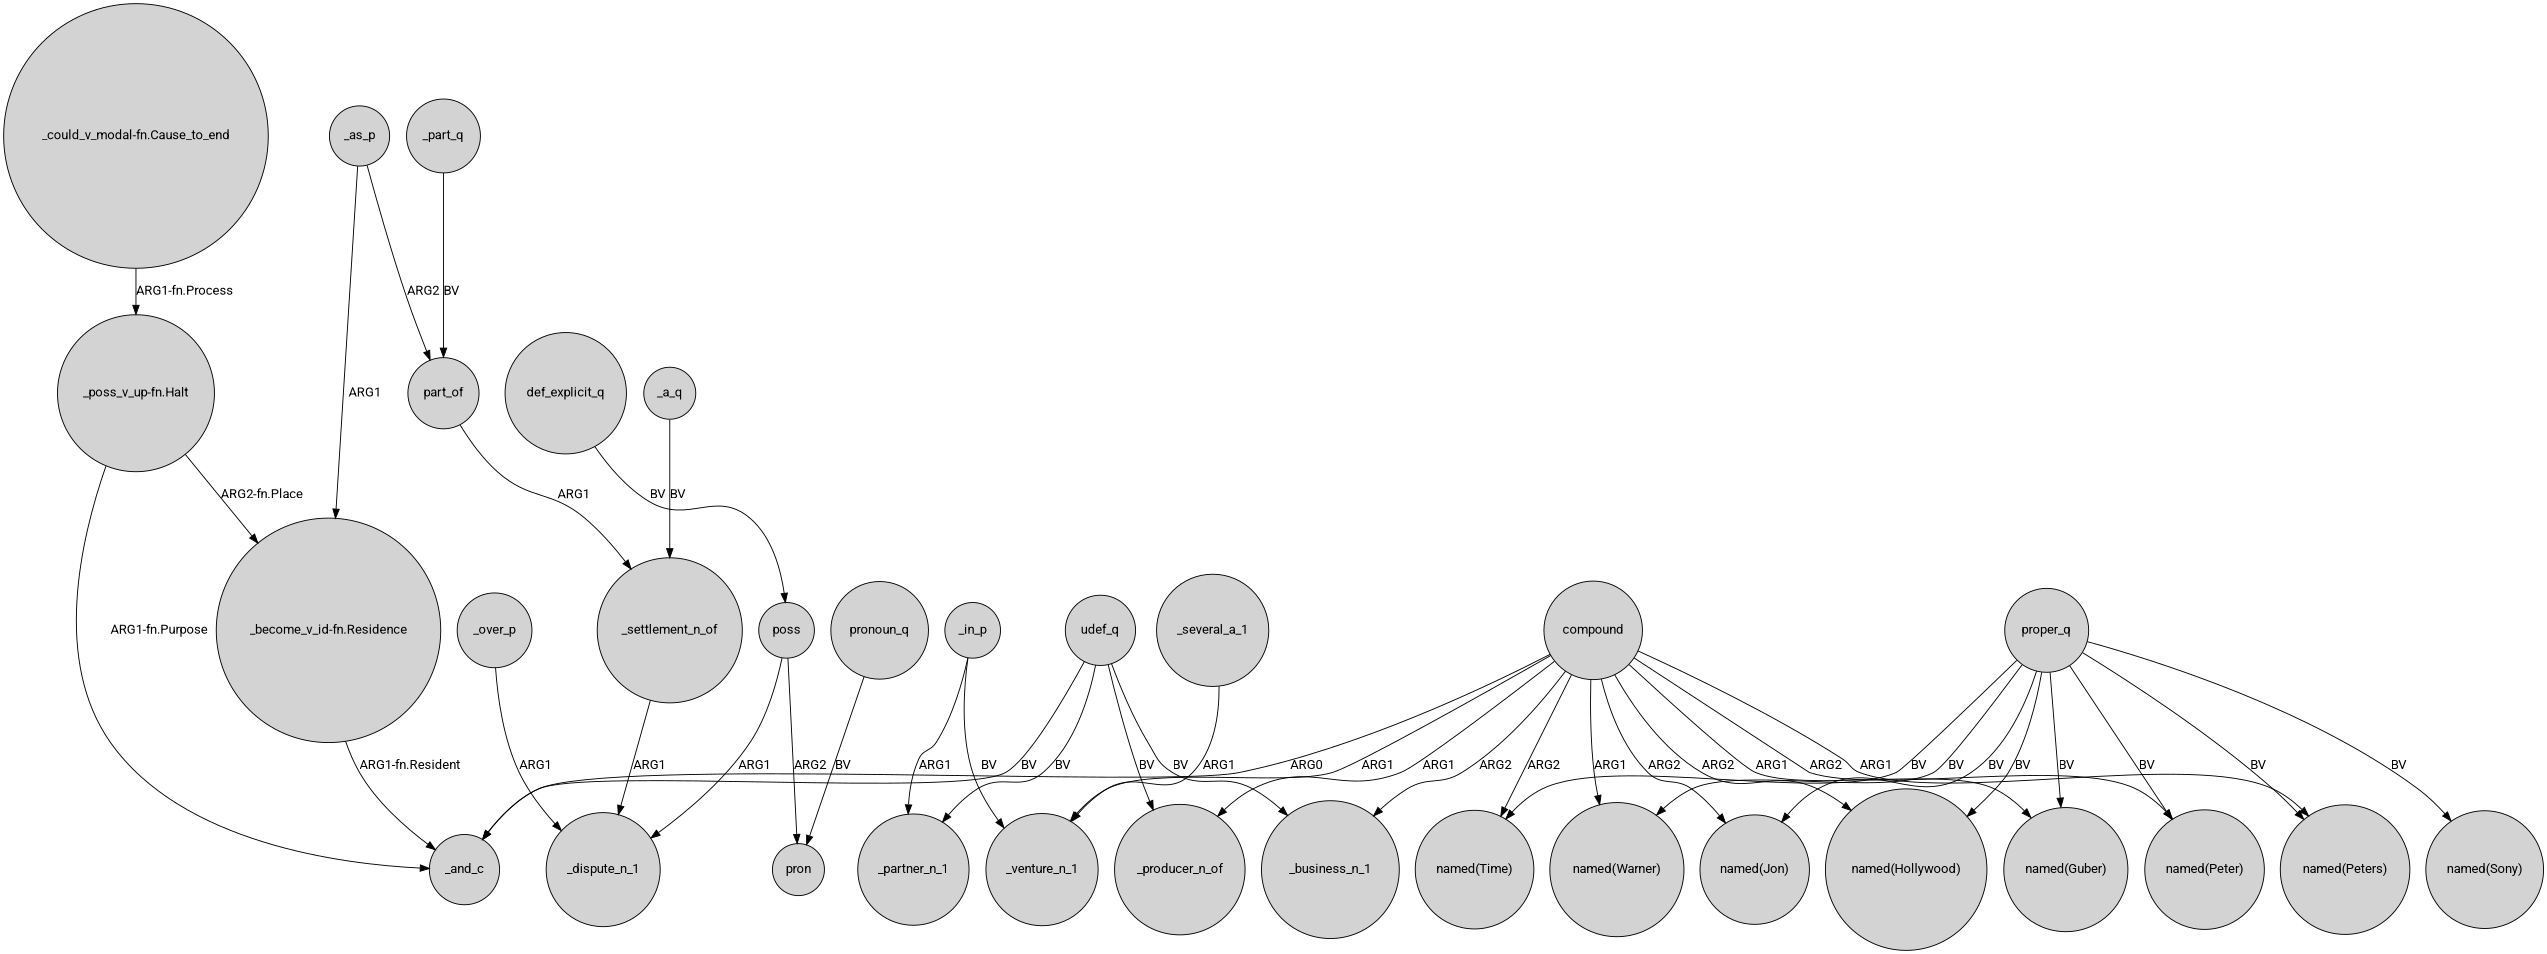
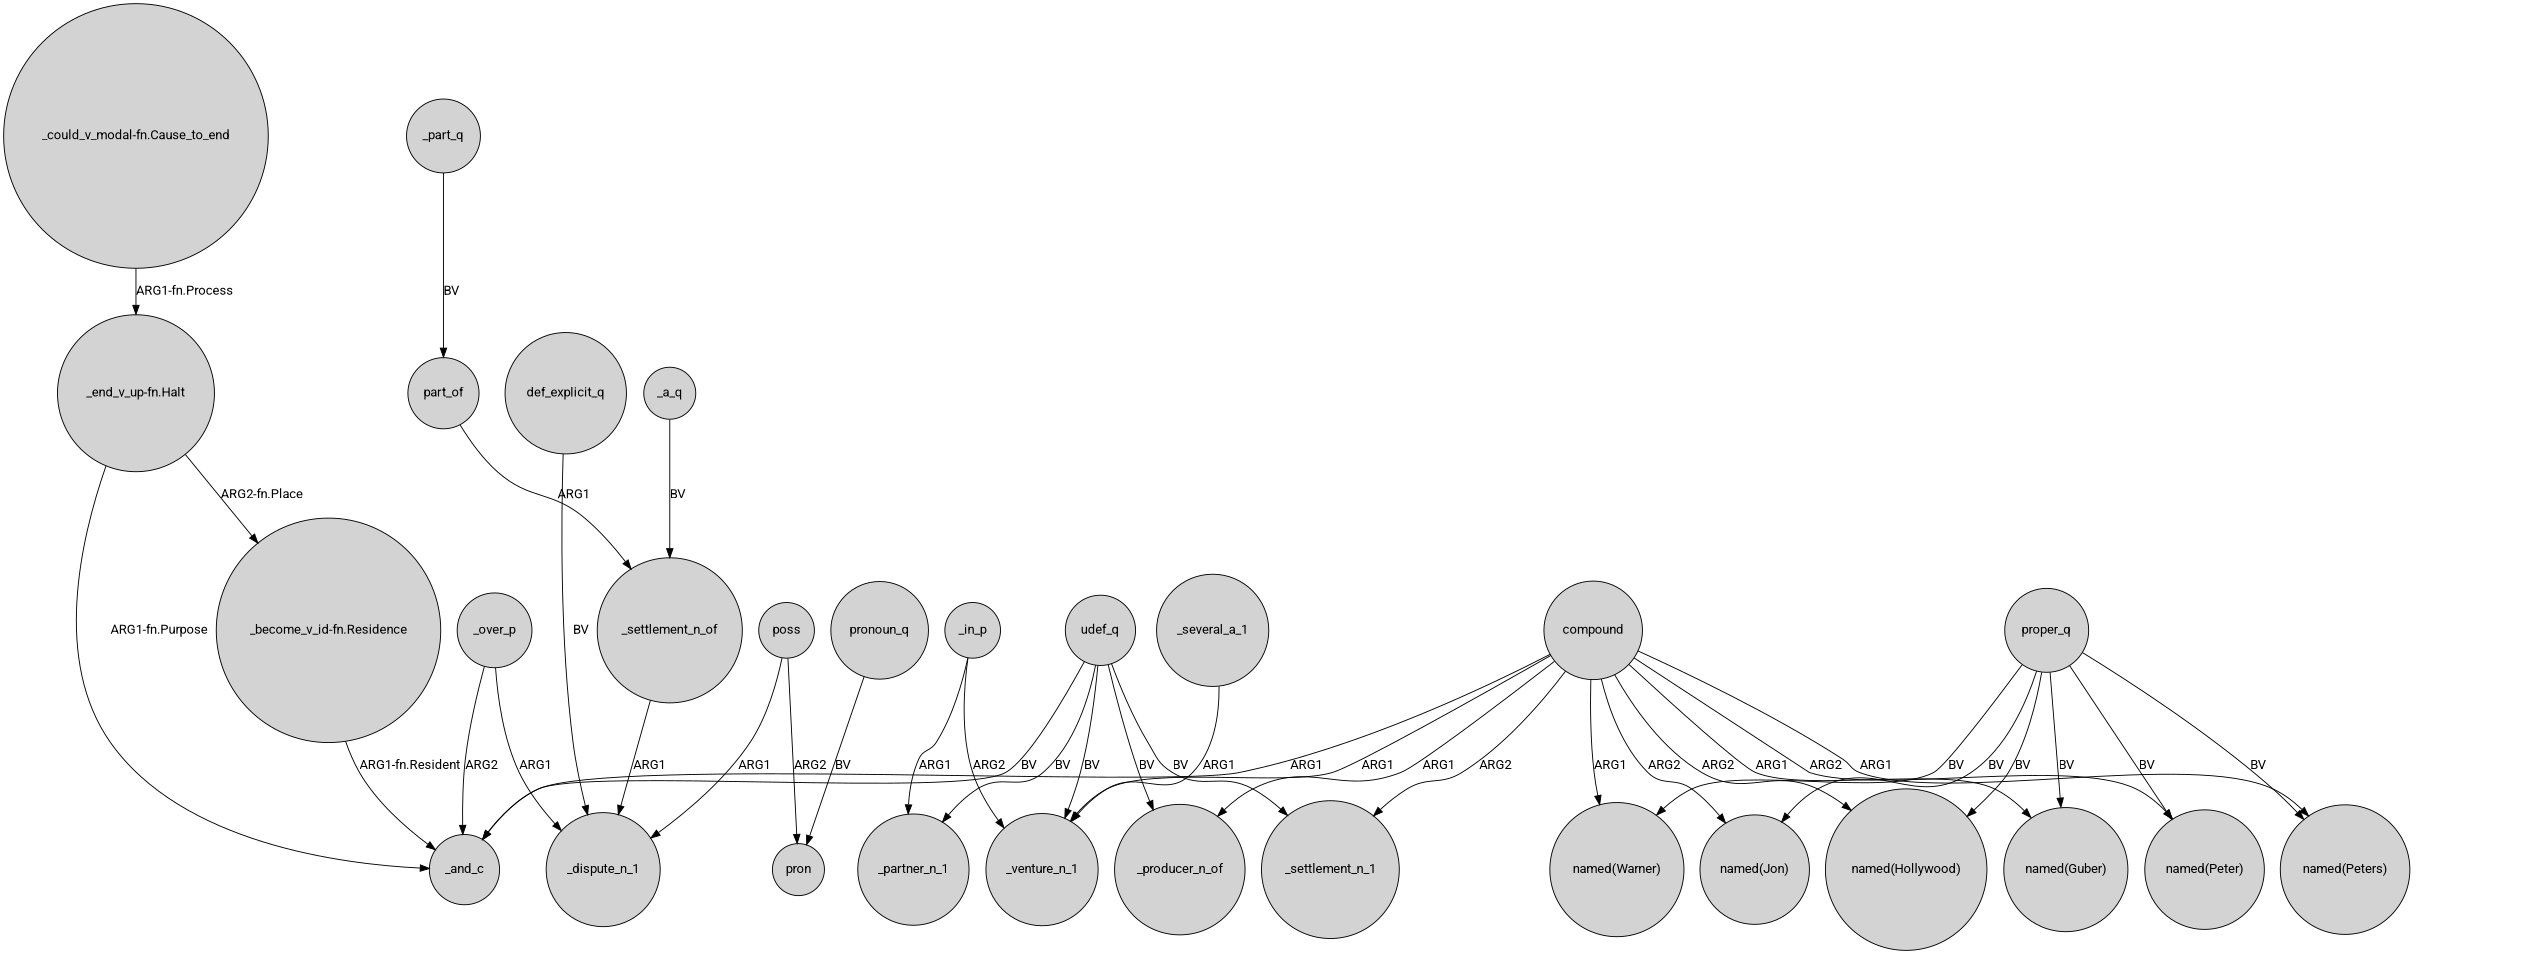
(360, 136) -> none
(136, 393) -> (136, 393)
(703, 507) -> (564, 631)
none -> (1088, 738)
none -> (467, 745)
(989, 766) -> (989, 766)
(1307, 766) -> (1307, 766)
(1330, 870) -> (1330, 870)
(1475, 870) -> none
(2485, 870) -> none
